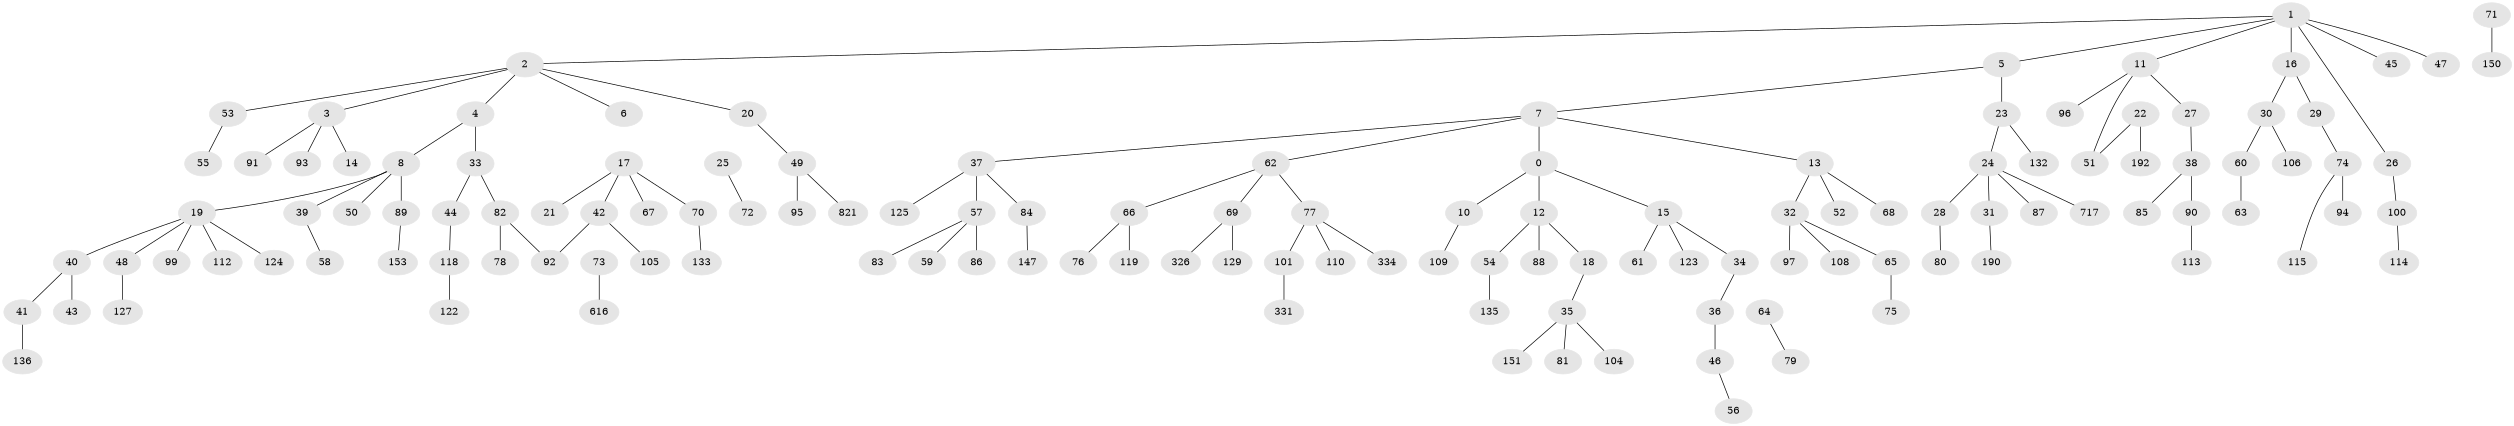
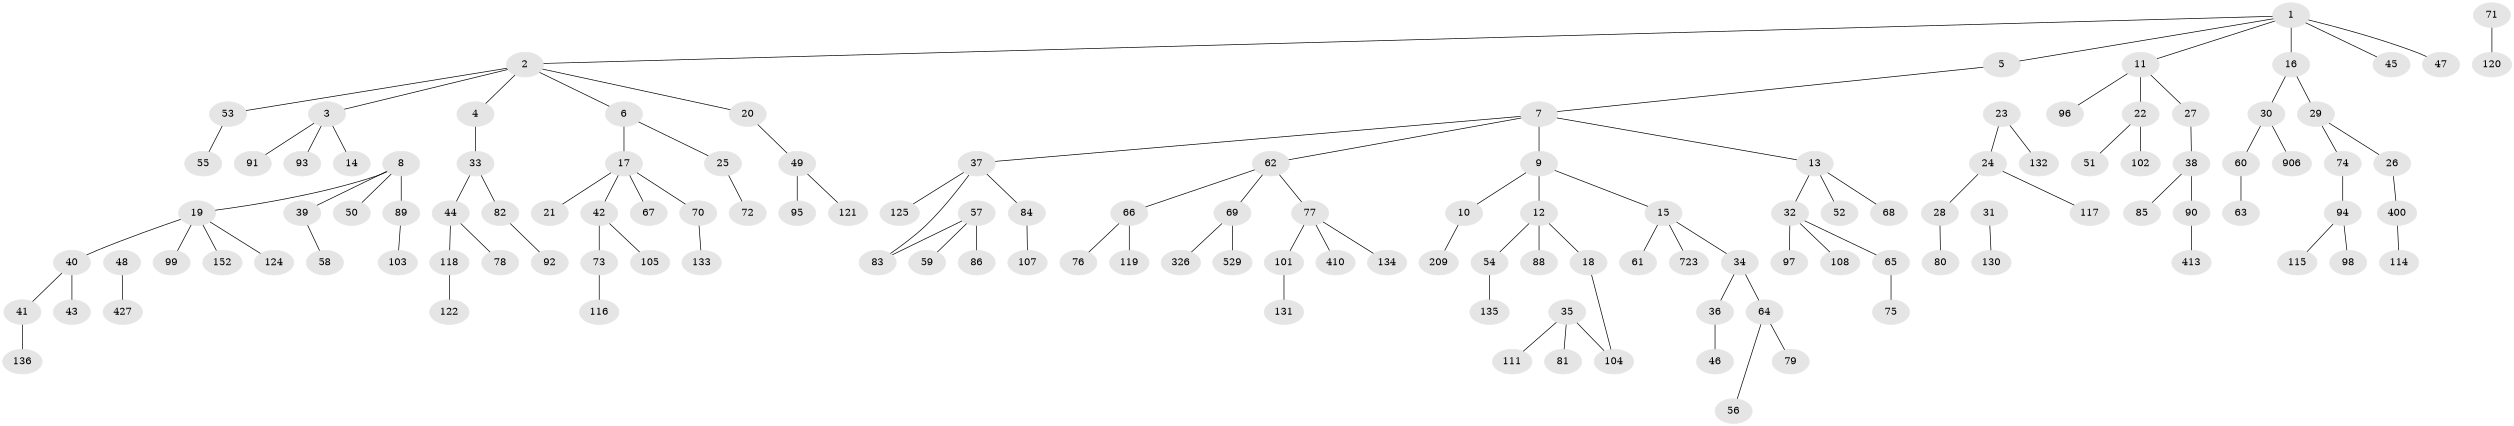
(2492, 65) -> (2492, 65)
(2002, 89) -> none
(2342, 89) -> (2354, 139)
(2110, 112) -> (2141, 89)
(438, 139) -> none
none -> (624, 139)
none -> (673, 139)
(1539, 164) -> (1539, 164)
(2141, 164) -> (2141, 164)
(2292, 164) -> (2292, 164)
(977, 188) -> (933, 218)
(1989, 188) -> none
(2313, 211) -> (2320, 238)
(848, 213) -> (848, 213)
(2039, 213) -> none
(2090, 213) -> (2090, 213)
(2397, 213) -> (2397, 213)
(159, 238) -> none
(500, 238) -> (475, 238)
(575, 238) -> (599, 238)
(222, 263) -> (222, 263)
(398, 263) -> (398, 263)
(1028, 263) -> (1028, 263)
(1232, 263) -> (1232, 263)
(1336, 263) -> (1336, 263)
(1387, 263) -> (1387, 263)
(1439, 263) -> (1439, 263)
(1689, 263) -> (1689, 263)
(1991, 263) -> (1991, 263)
(2191, 263) -> (2191, 263)
none -> (2348, 263)
(1578, 287) -> (1601, 312)
none -> (1752, 287)
(123, 312) -> (123, 312)
(599, 312) -> (599, 312)
(1284, 312) -> (1284, 312)
(1512, 362) -> (1512, 362)
(1724, 386) -> (1749, 362)
